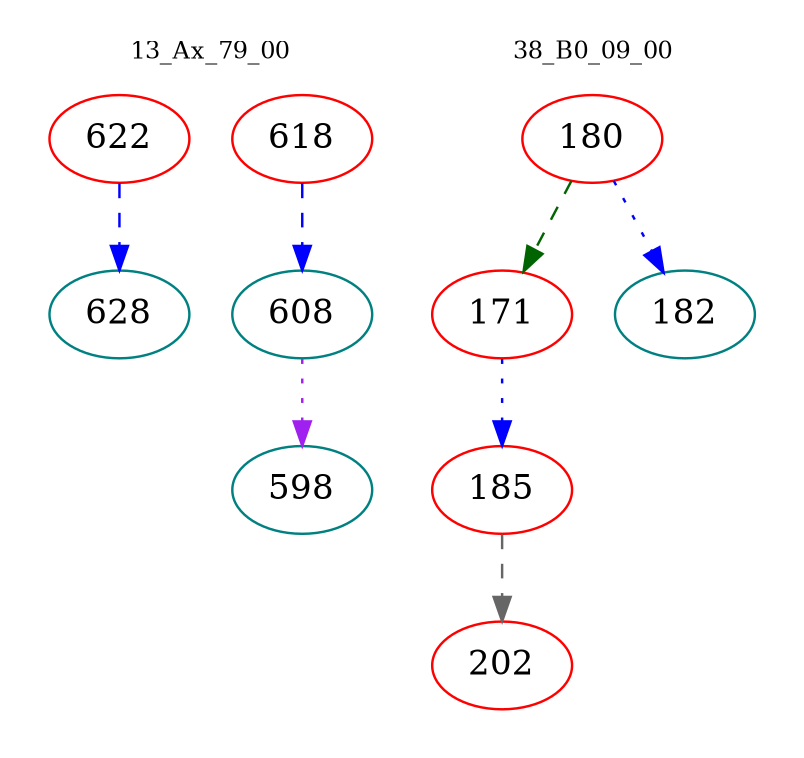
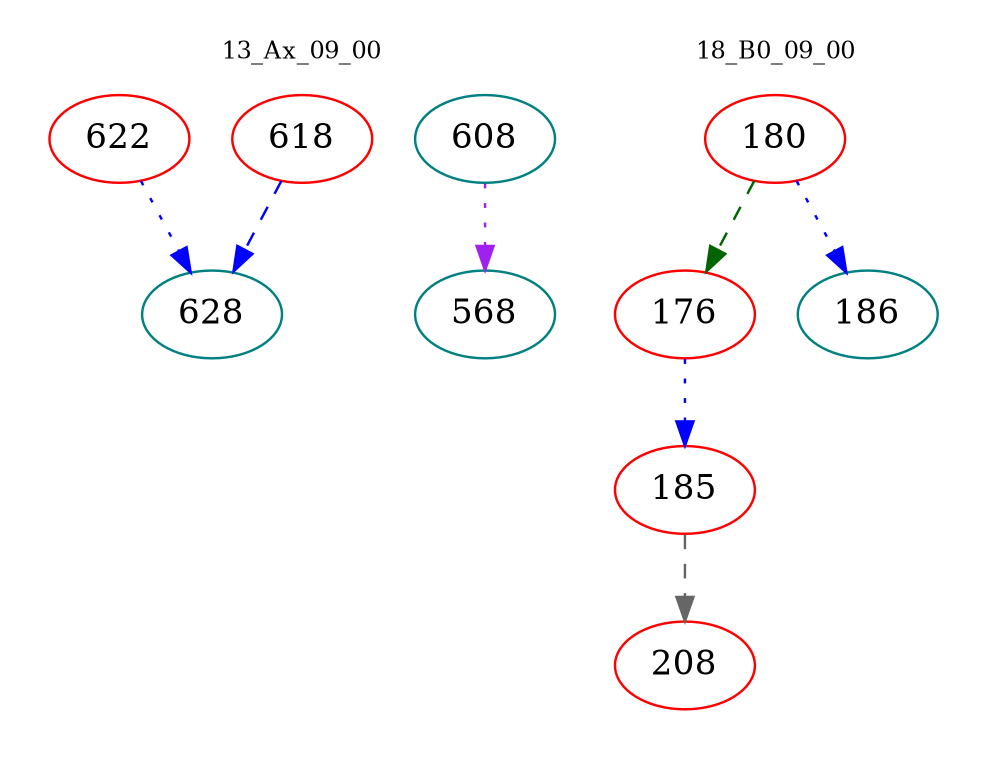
(211, 52) -> (302, 52)
(594, 52) -> (776, 52)
(119, 215) -> (160, 216)
(302, 215) -> (263, 215)
(502, 314) -> (685, 314)
(685, 314) -> (868, 314)
(302, 490) -> (485, 314)
(502, 665) -> (685, 665)
